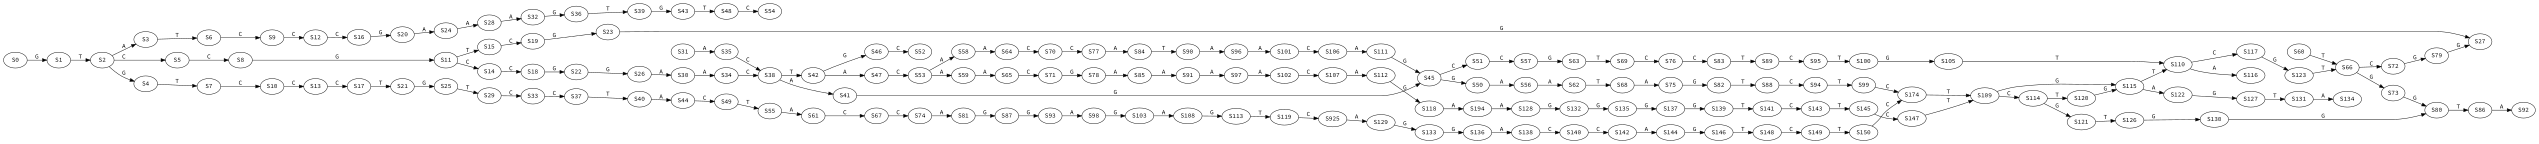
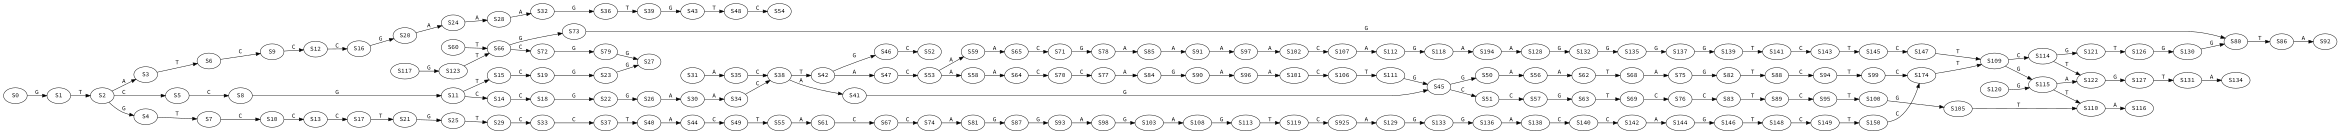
(1164, 48) -> (1173, 72)
(1357, 48) -> (1366, 72)
(2212, 59) -> none
(2055, 98) -> (2065, 67)
